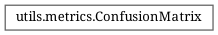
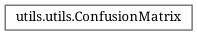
(109, 18) -> (99, 18)
